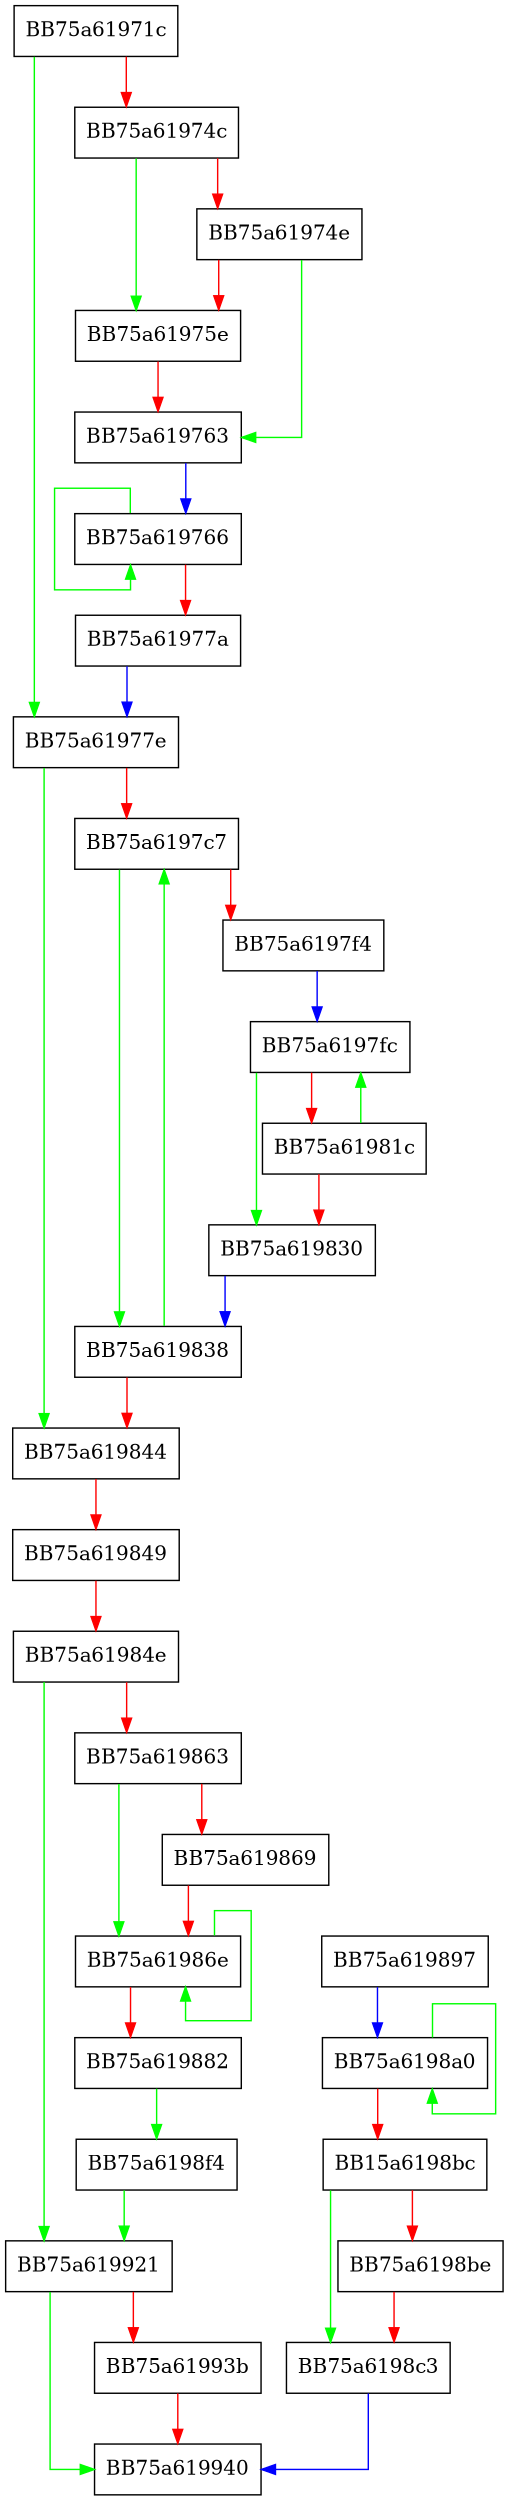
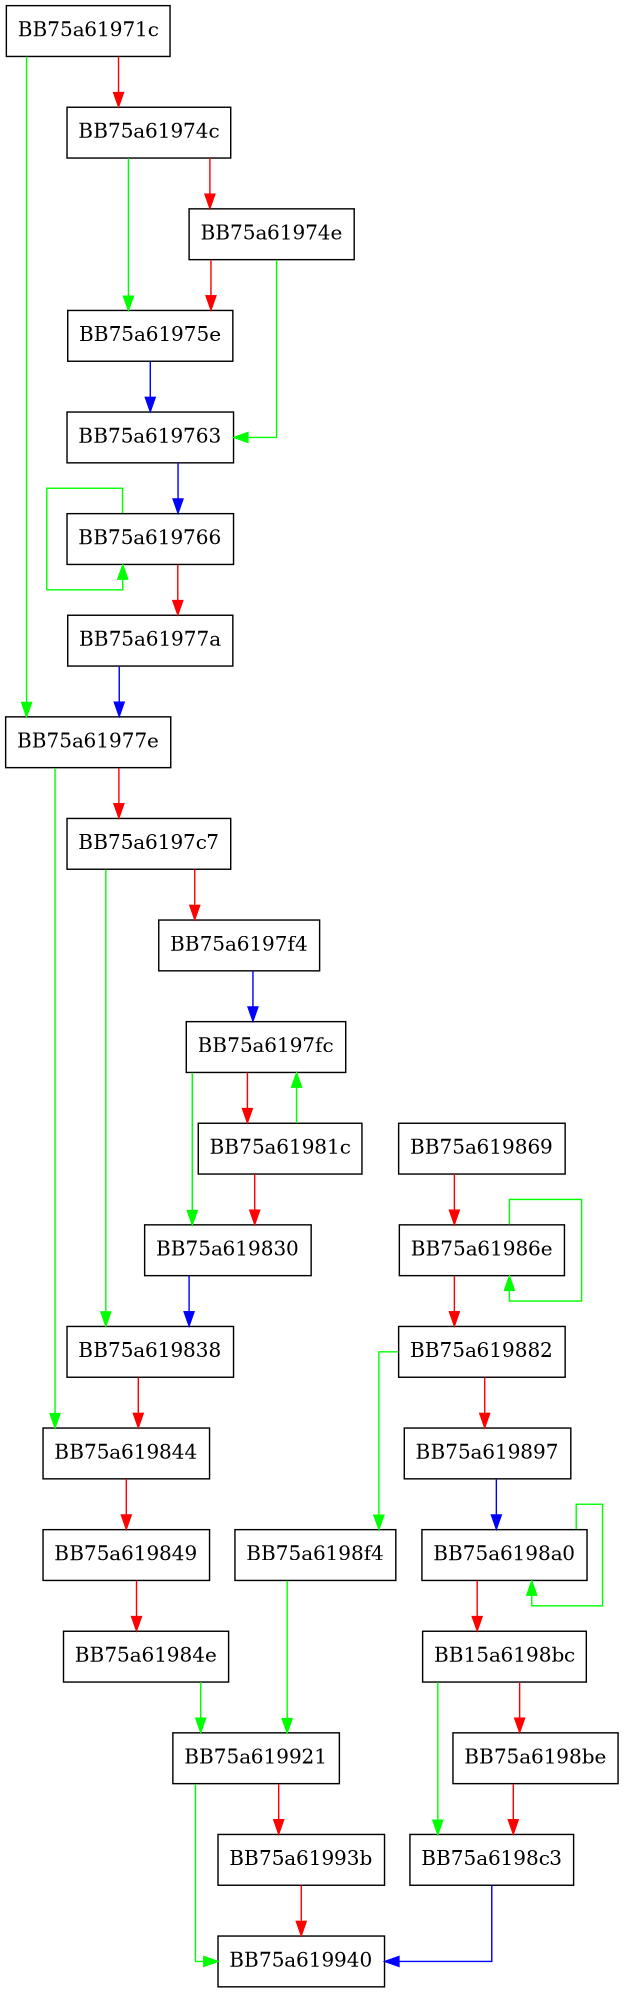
(158, 379) -> (150, 379)
(164, 1105) -> none
none -> (485, 1395)
(158, 1758) -> none
